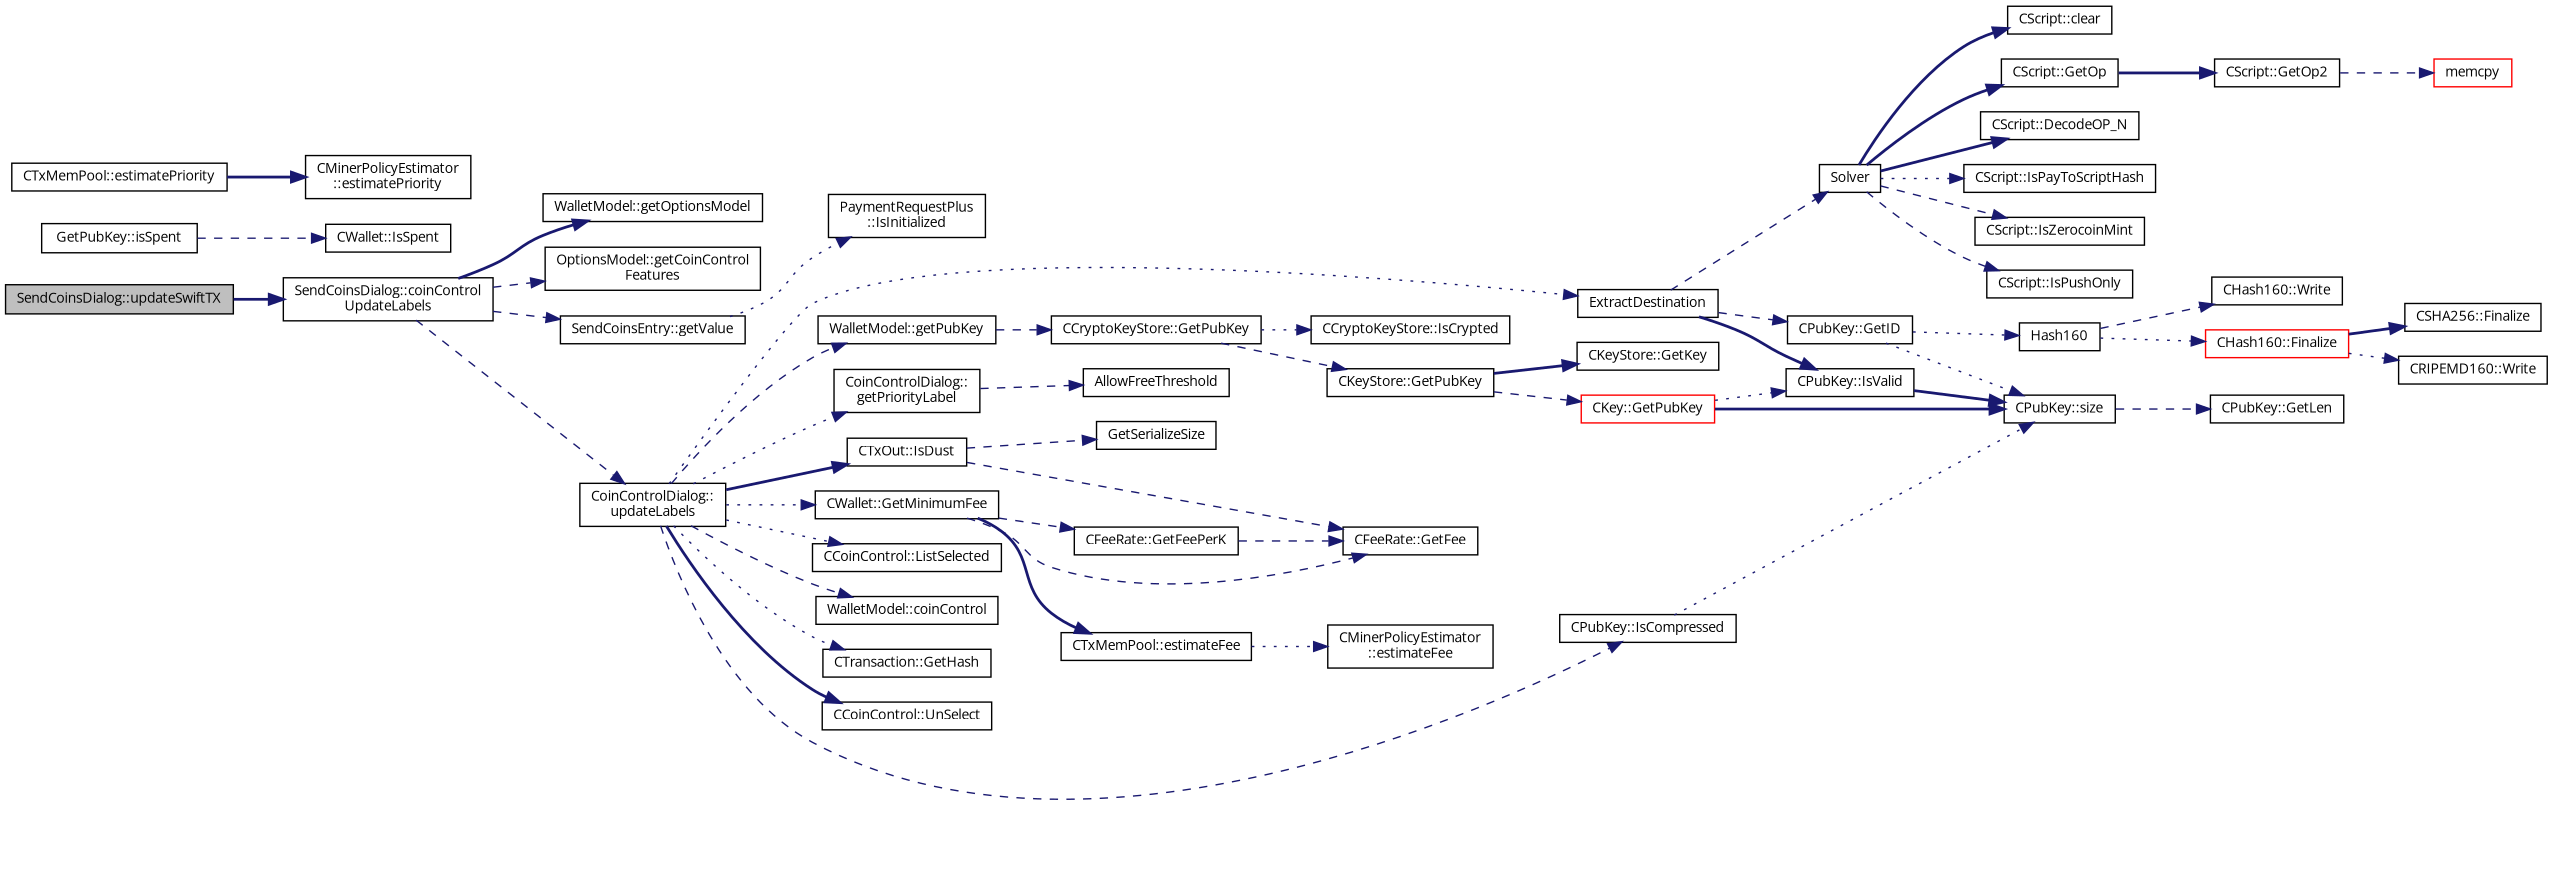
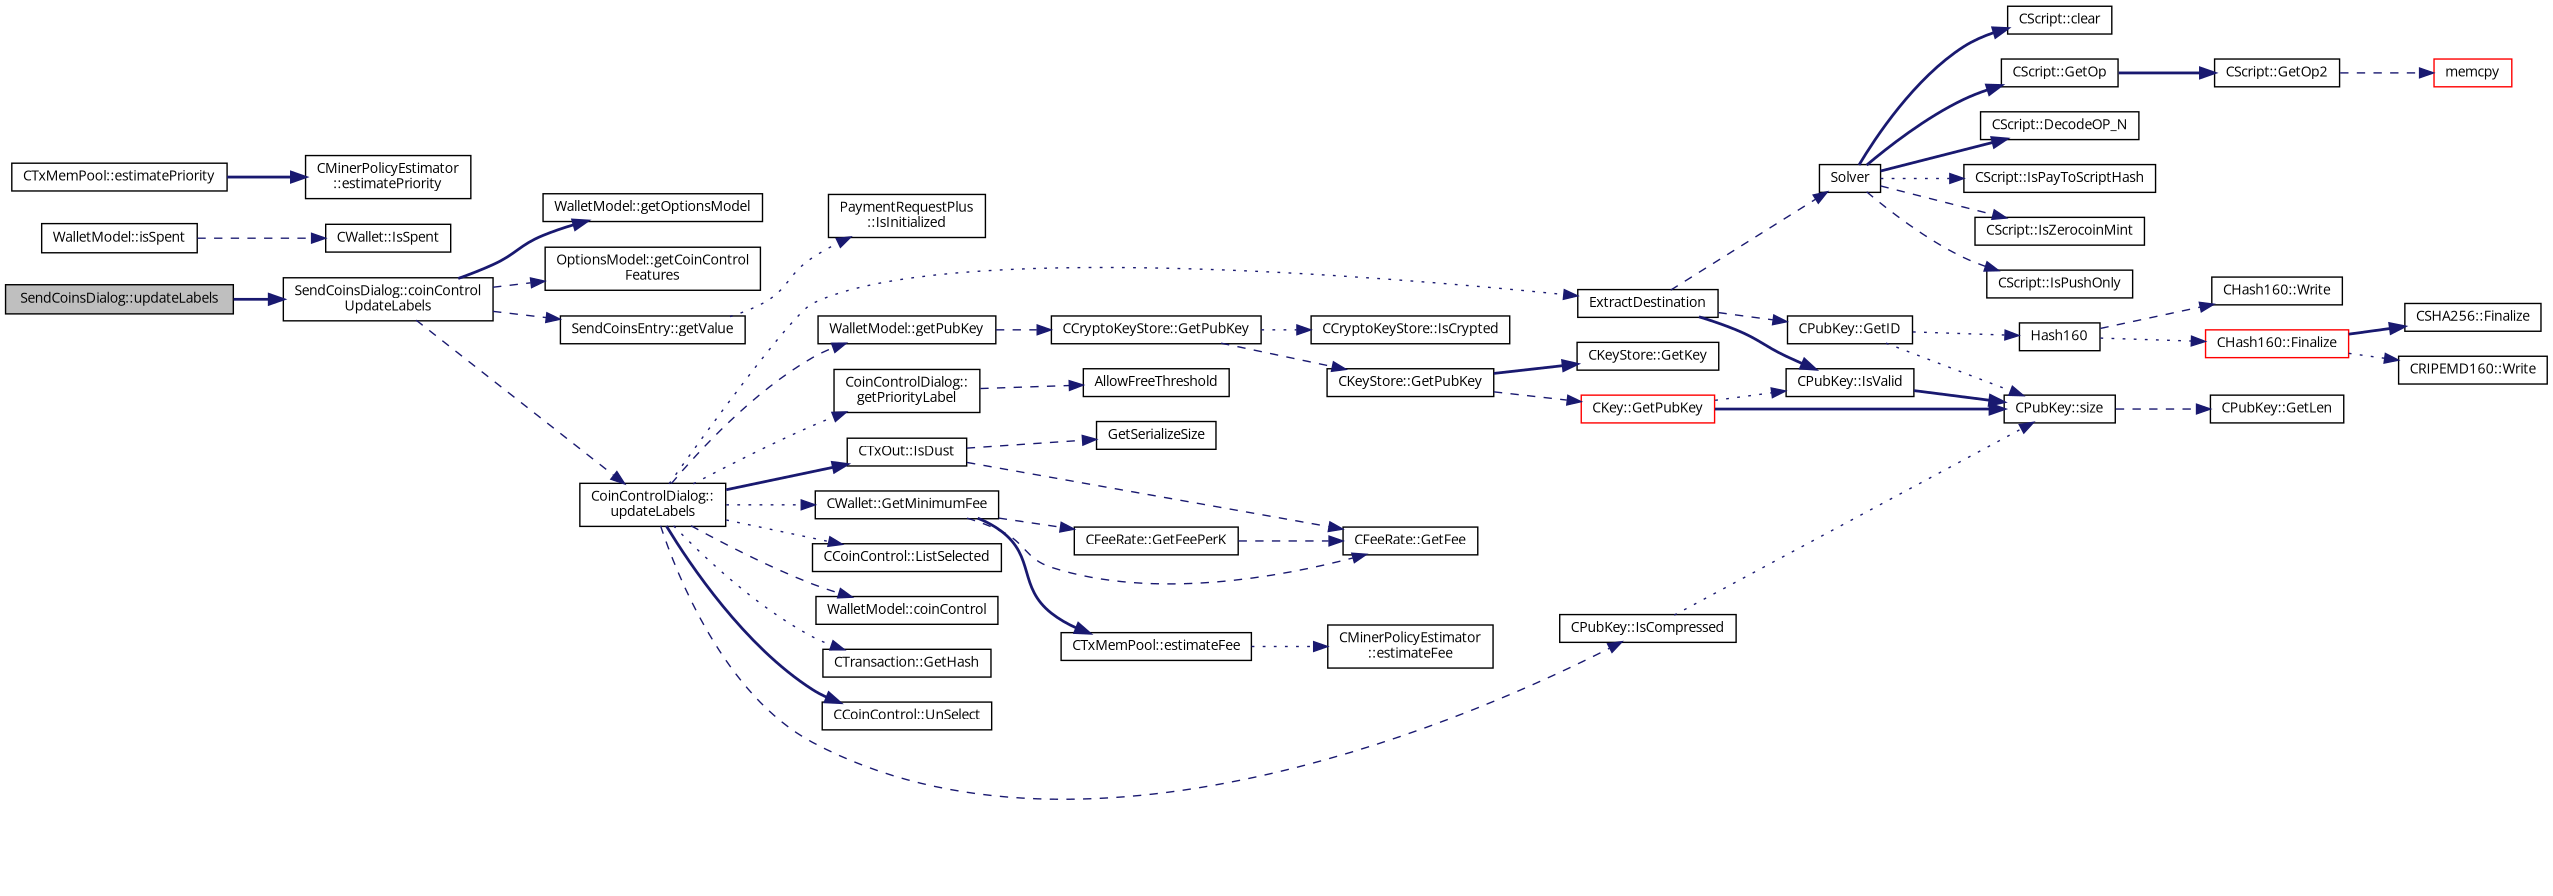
(119, 238) -> (119, 238)
(119, 299) -> (119, 299)
